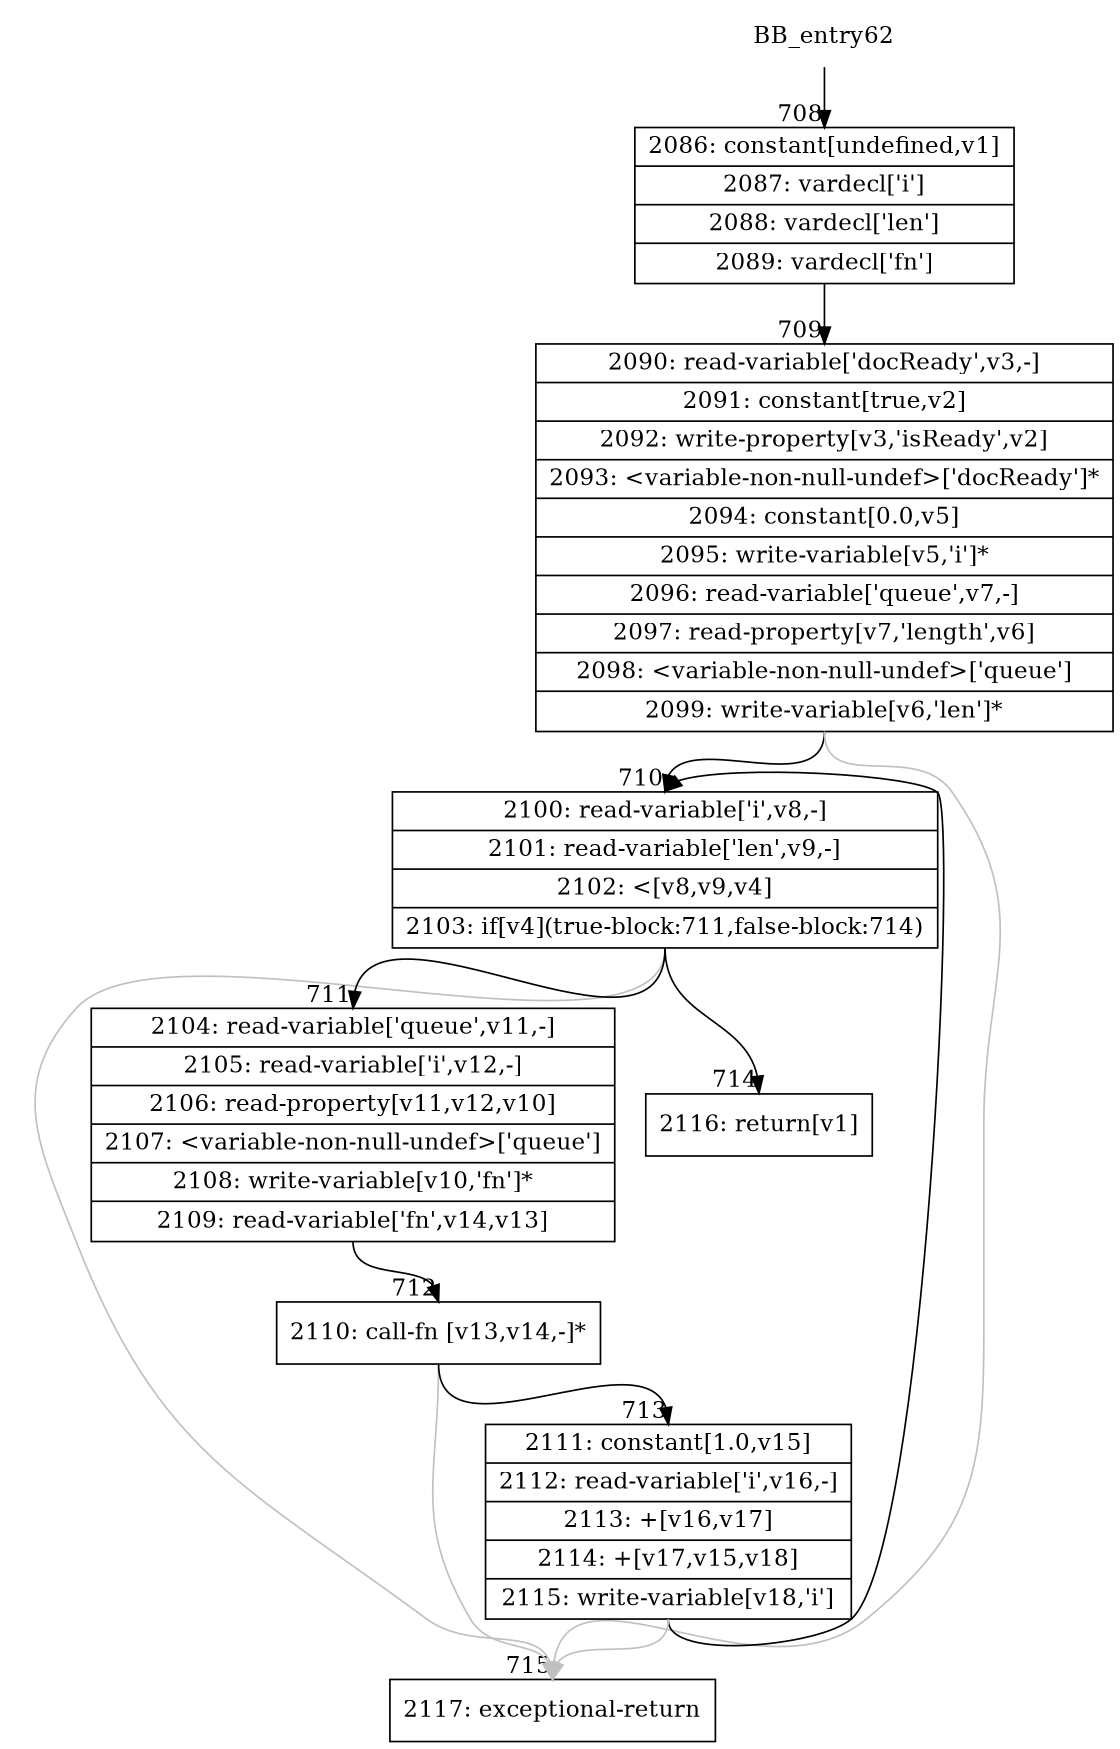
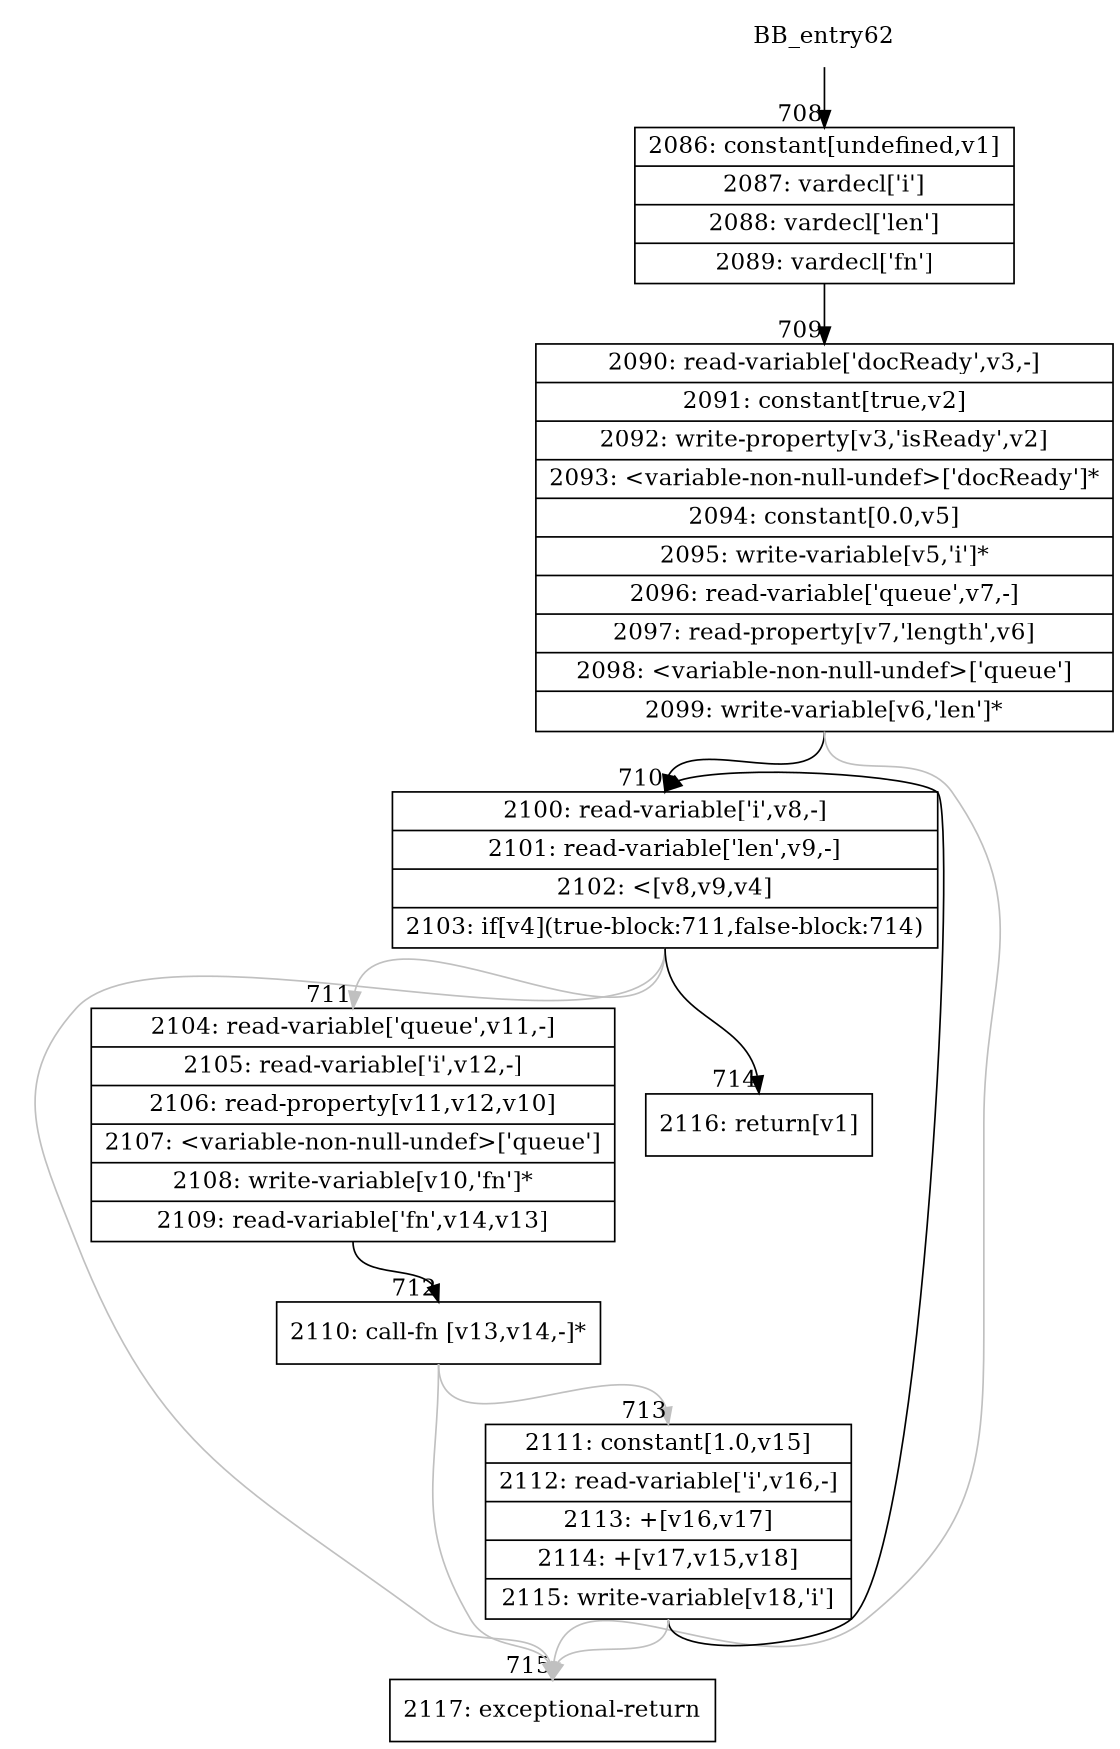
(517, 980) -> (517, 980)
(545, 1396) -> (545, 1396)
